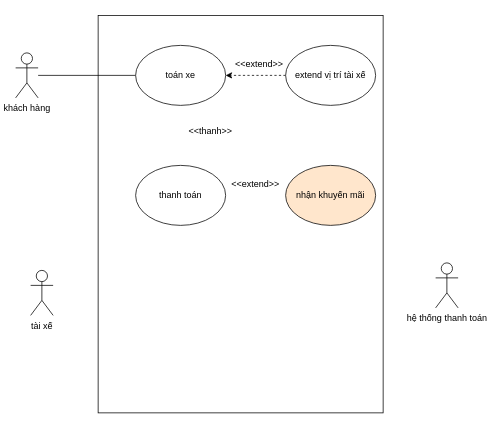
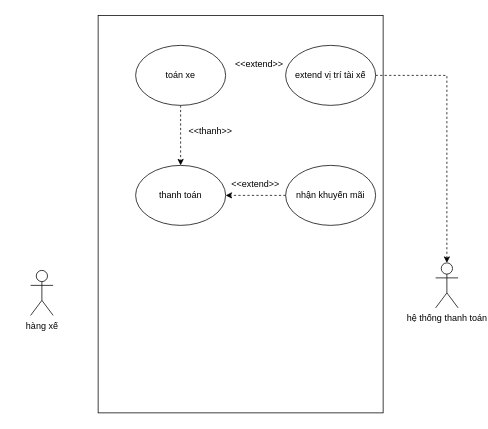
(27, 75) -> none
(86, 75) -> none
(258, 75) -> (410, 75)
none -> (180, 132)
none -> (258, 195)
(330, 195) -> (330, 195)
(42, 326) -> (42, 326)
